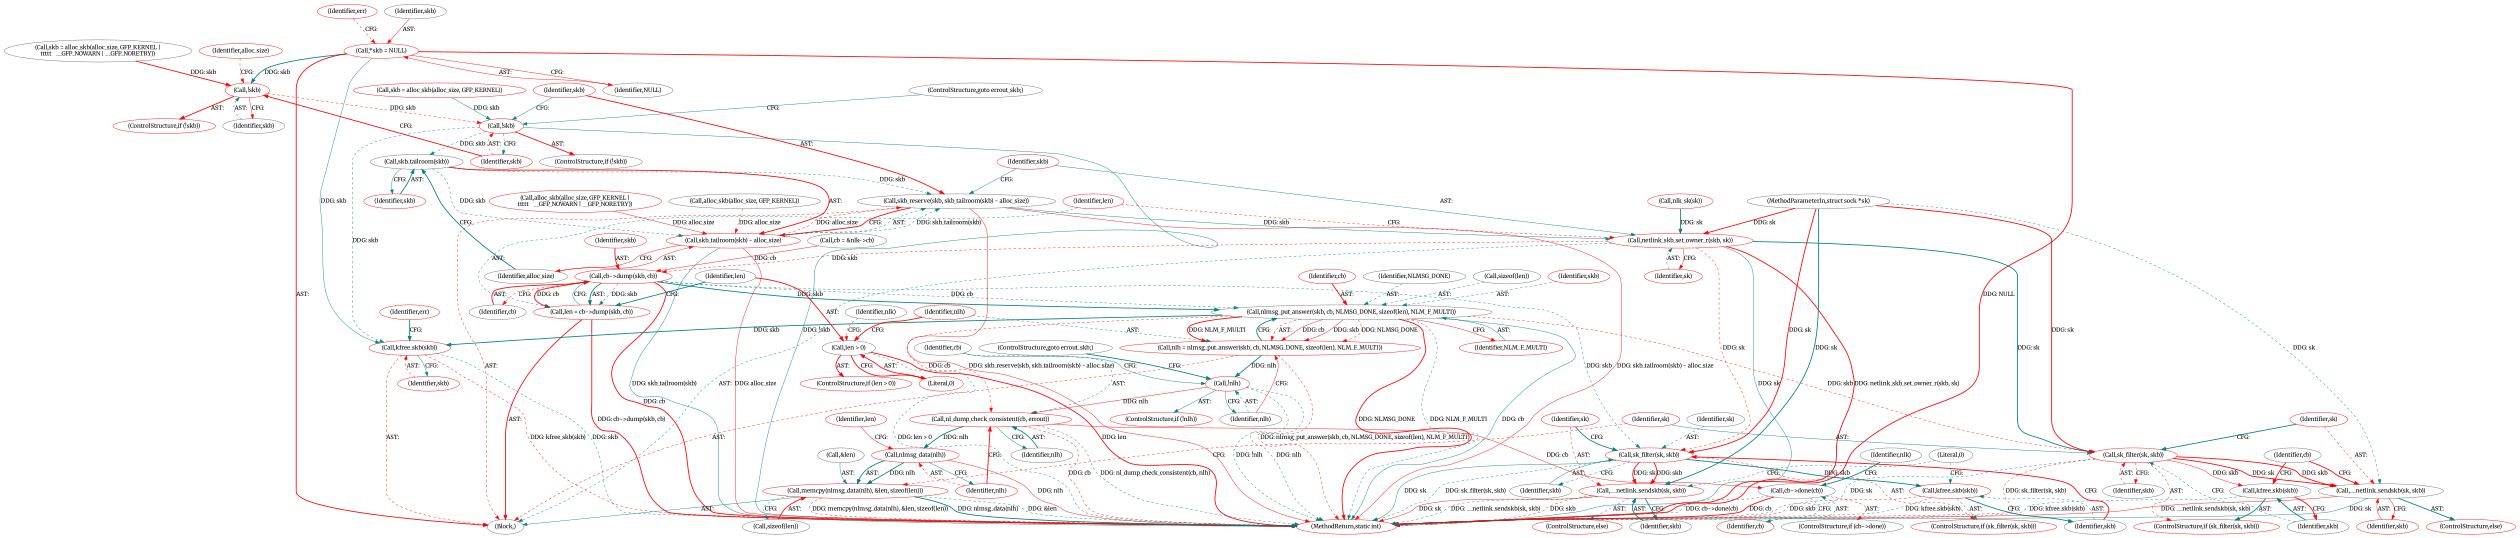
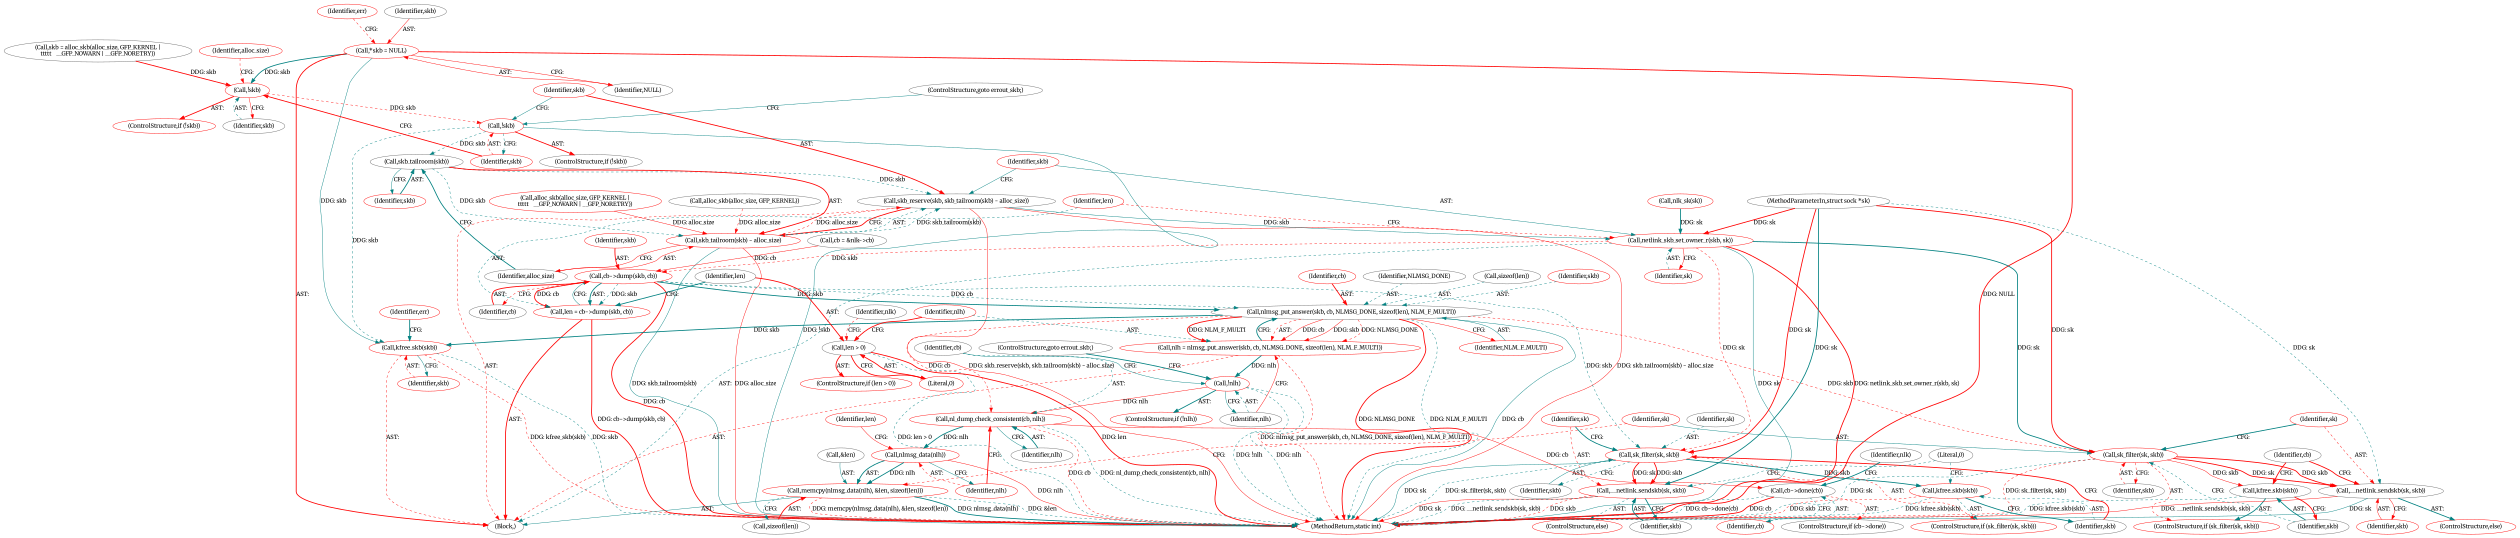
(440, 90) -> none
(1197, 400) -> (1197, 400)
(991, 420) -> (991, 420)
